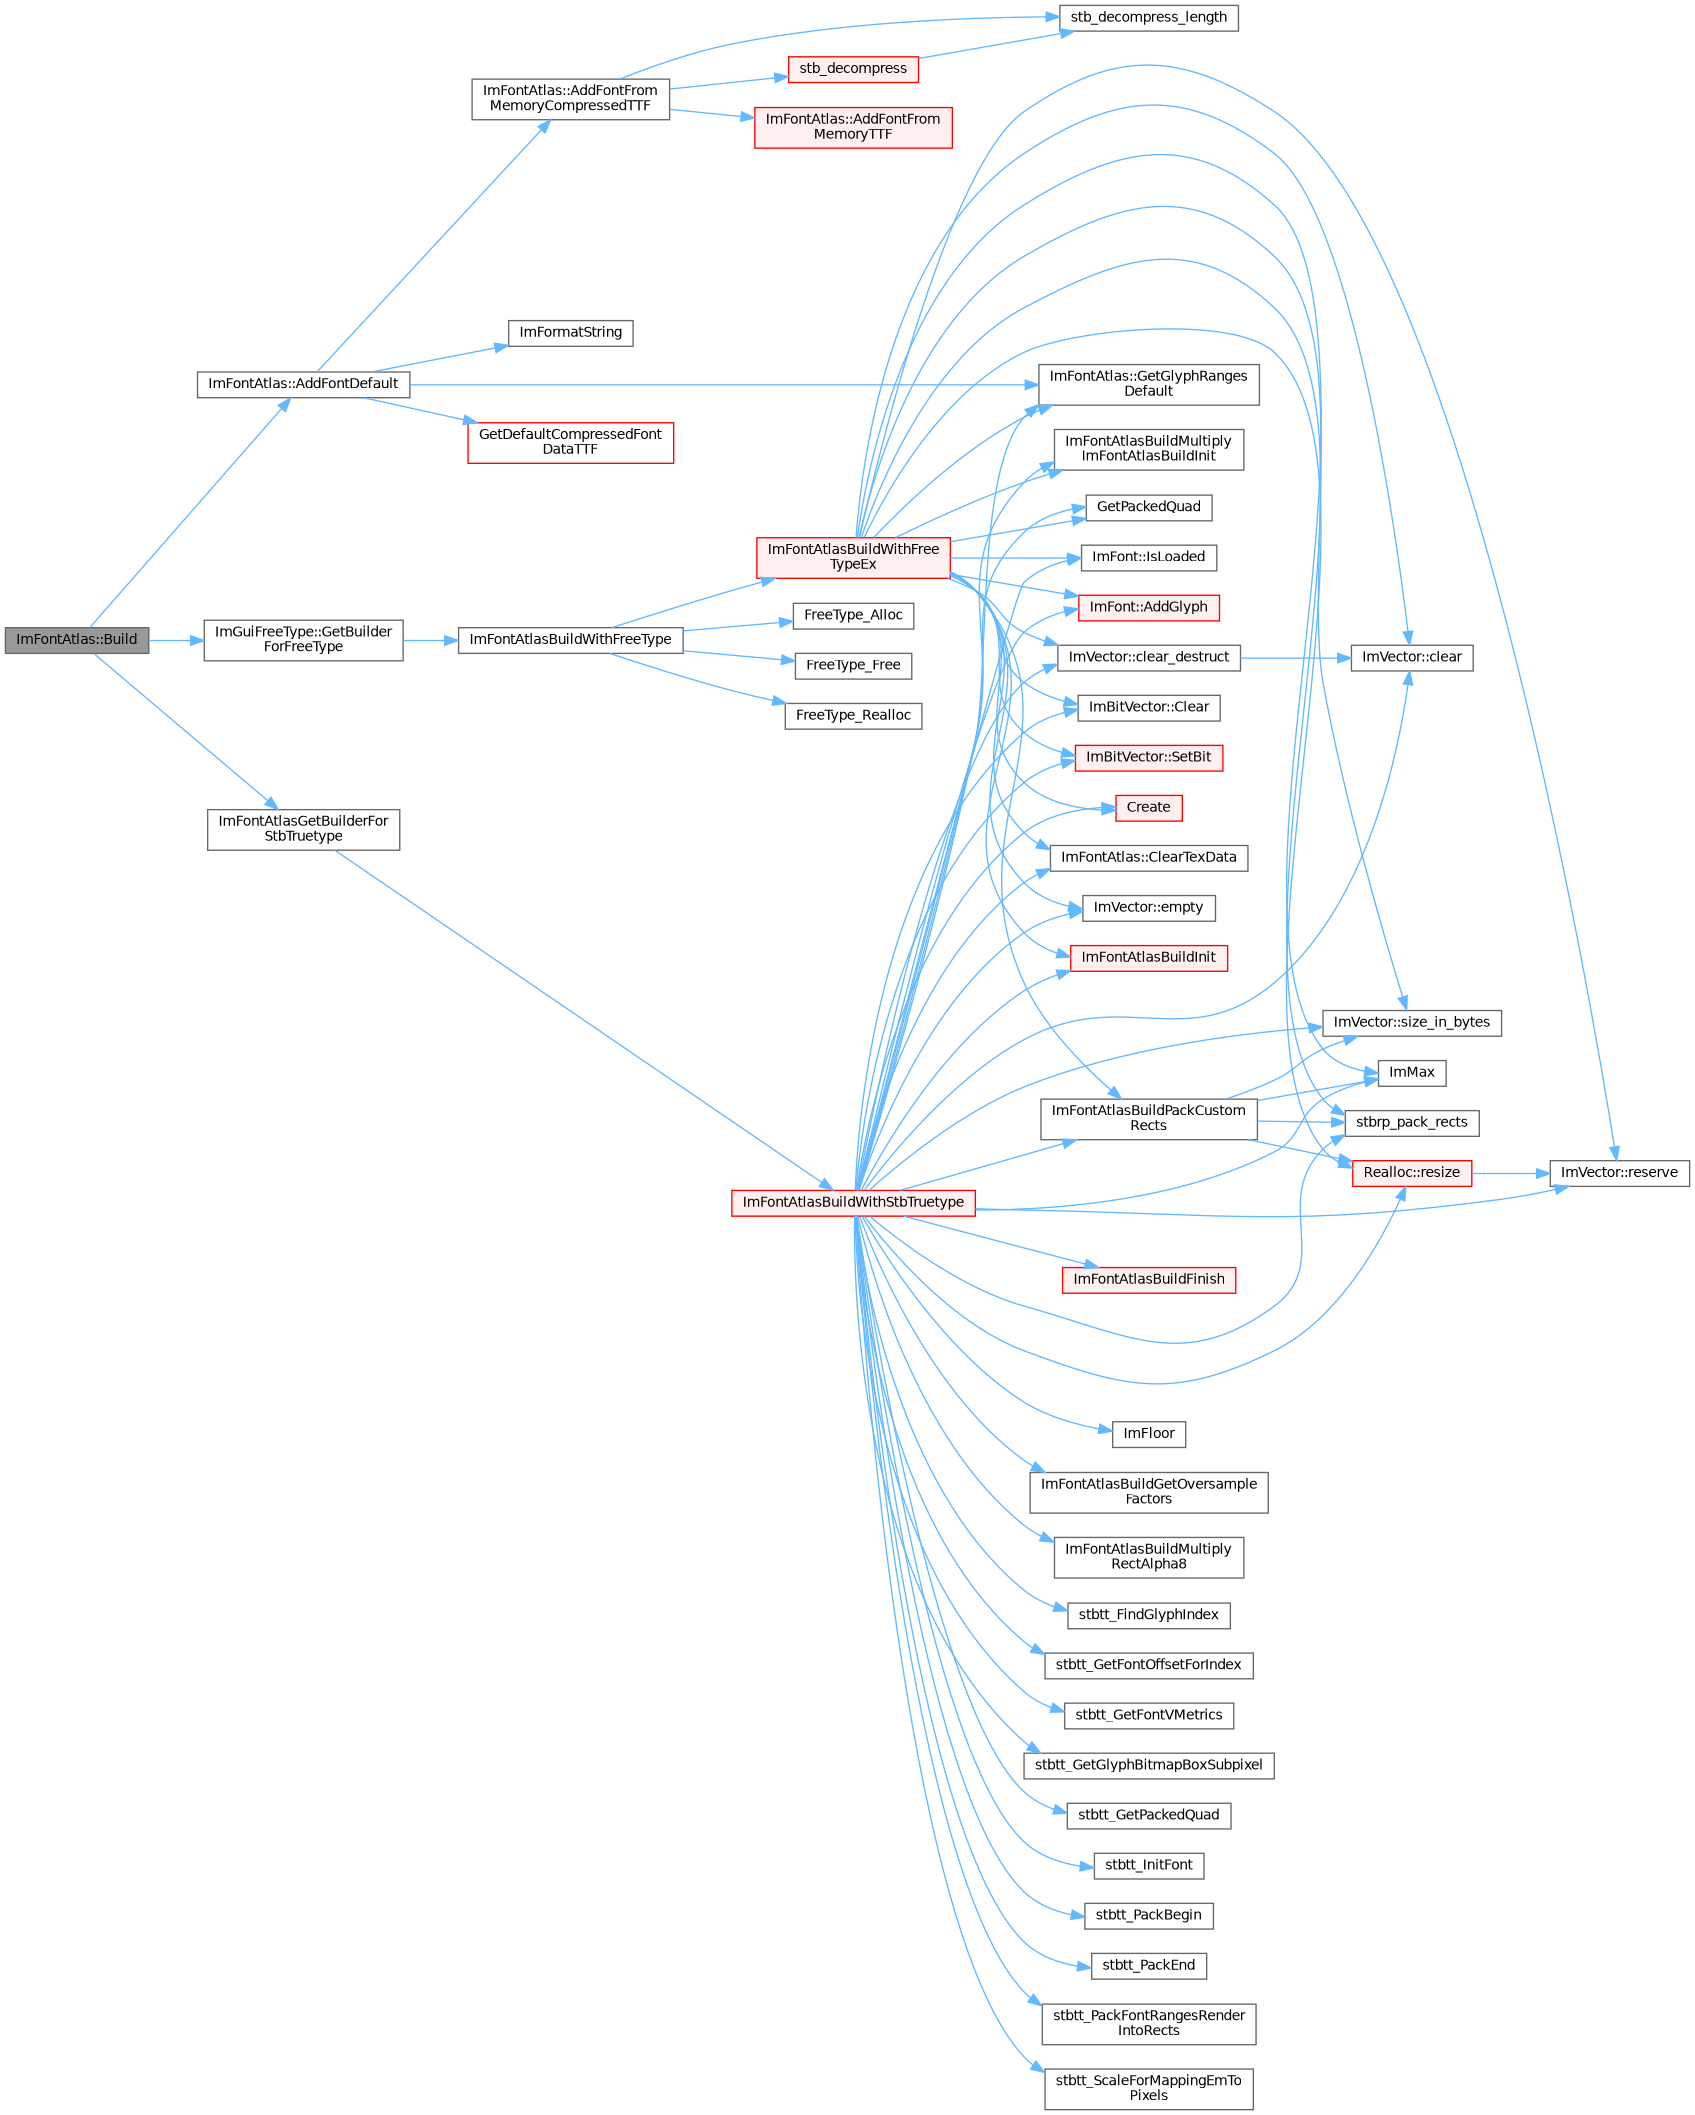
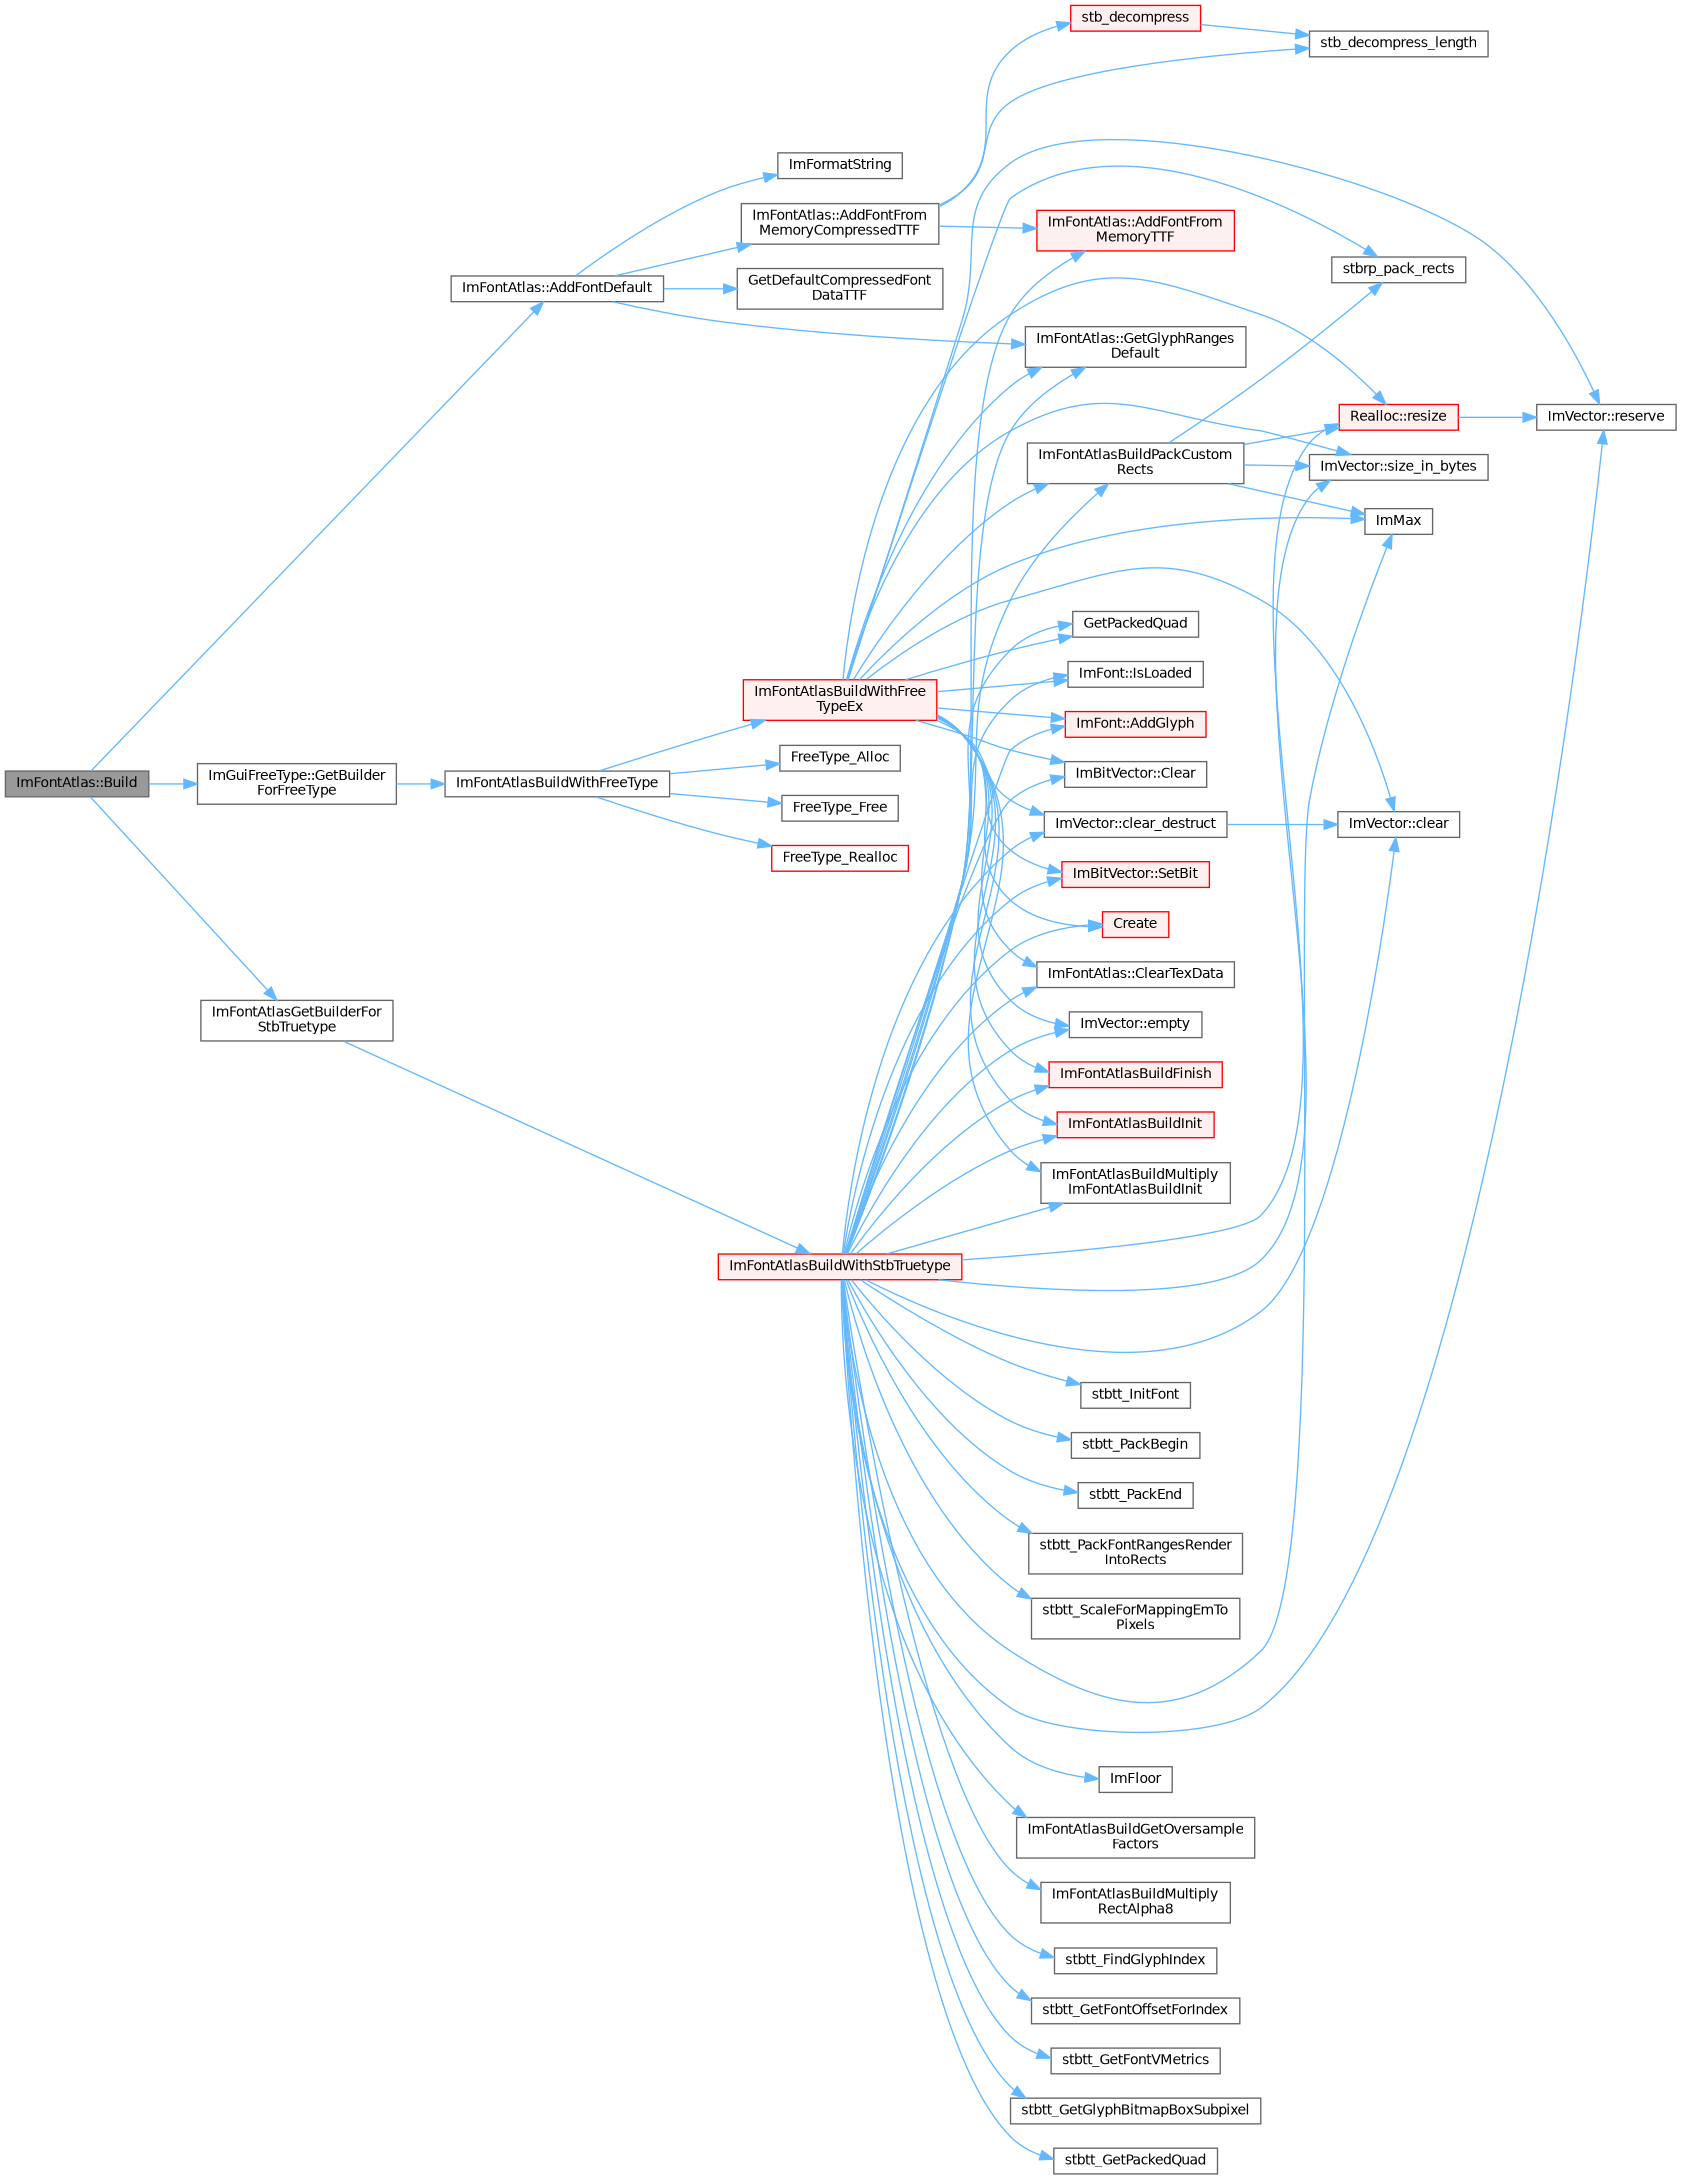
(571, 443) -> (840, 289)
(854, 716) -> (840, 858)
none -> (985, 892)
(1153, 1342) -> (973, 513)
